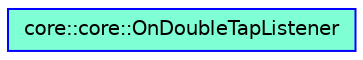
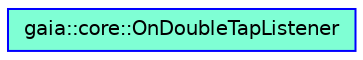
(182, 30) -> (182, 30)
